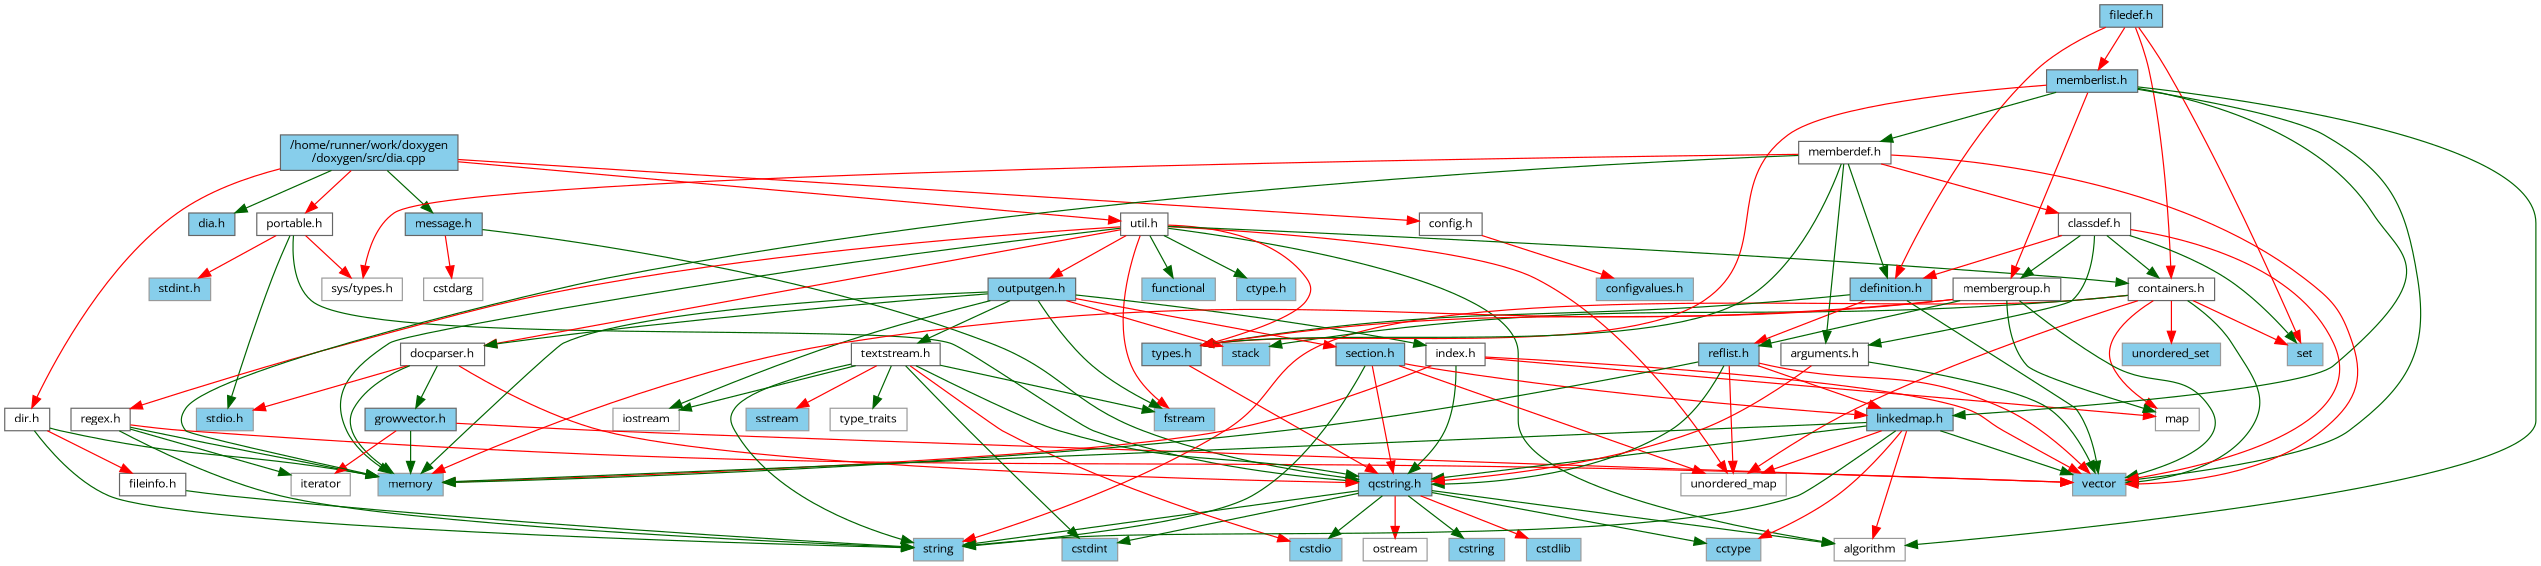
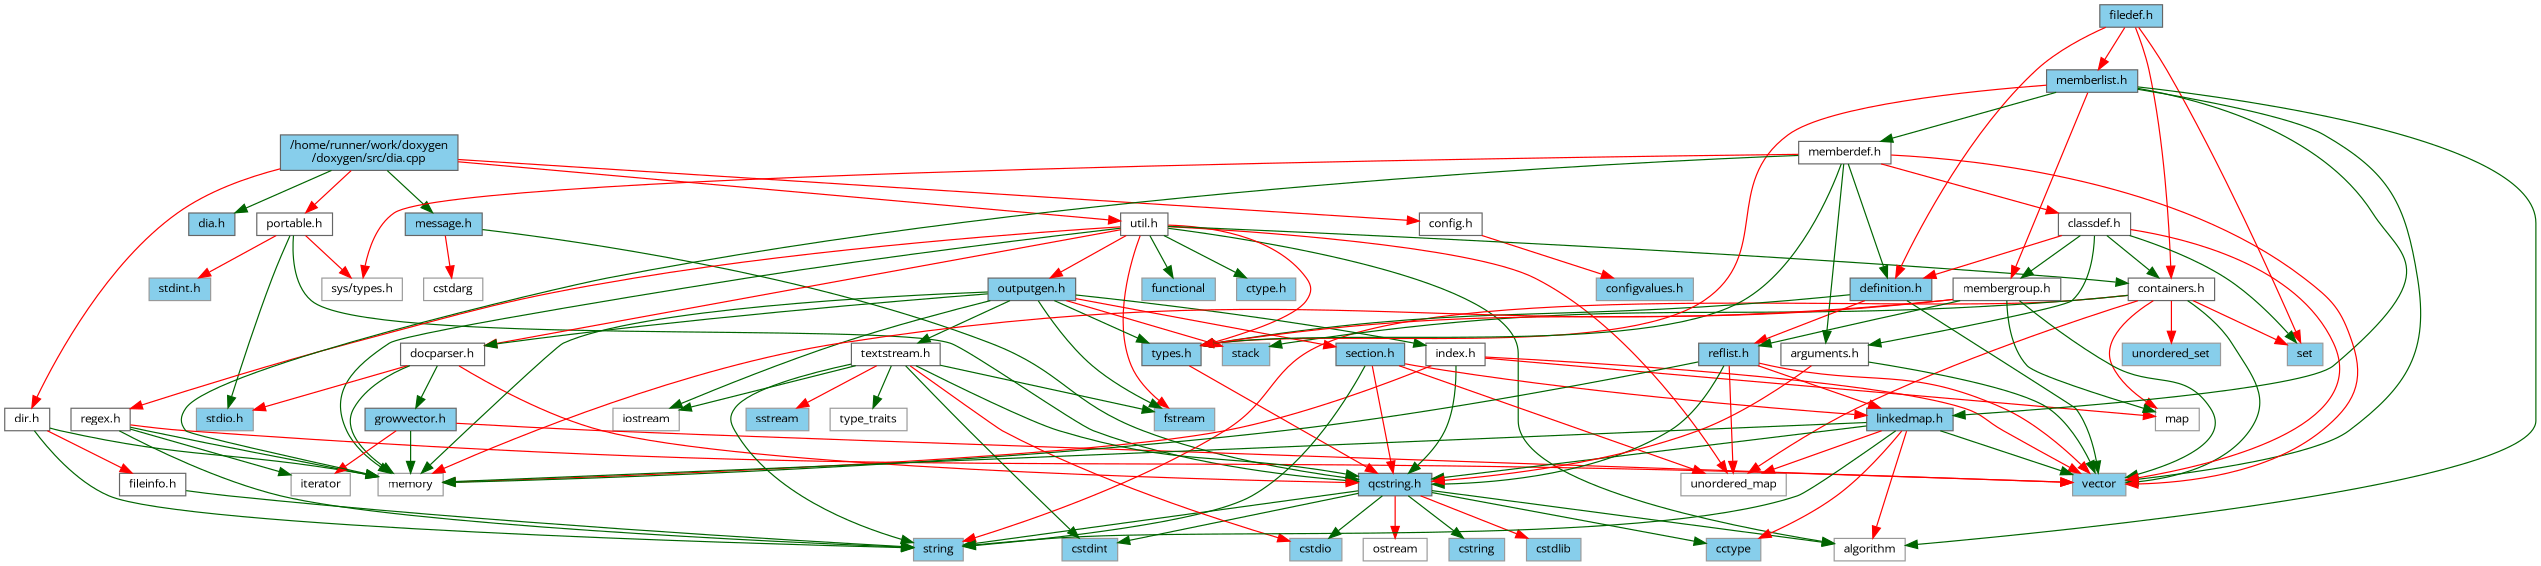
none -> (1102, 322)
(411, 485) -> (411, 485)
